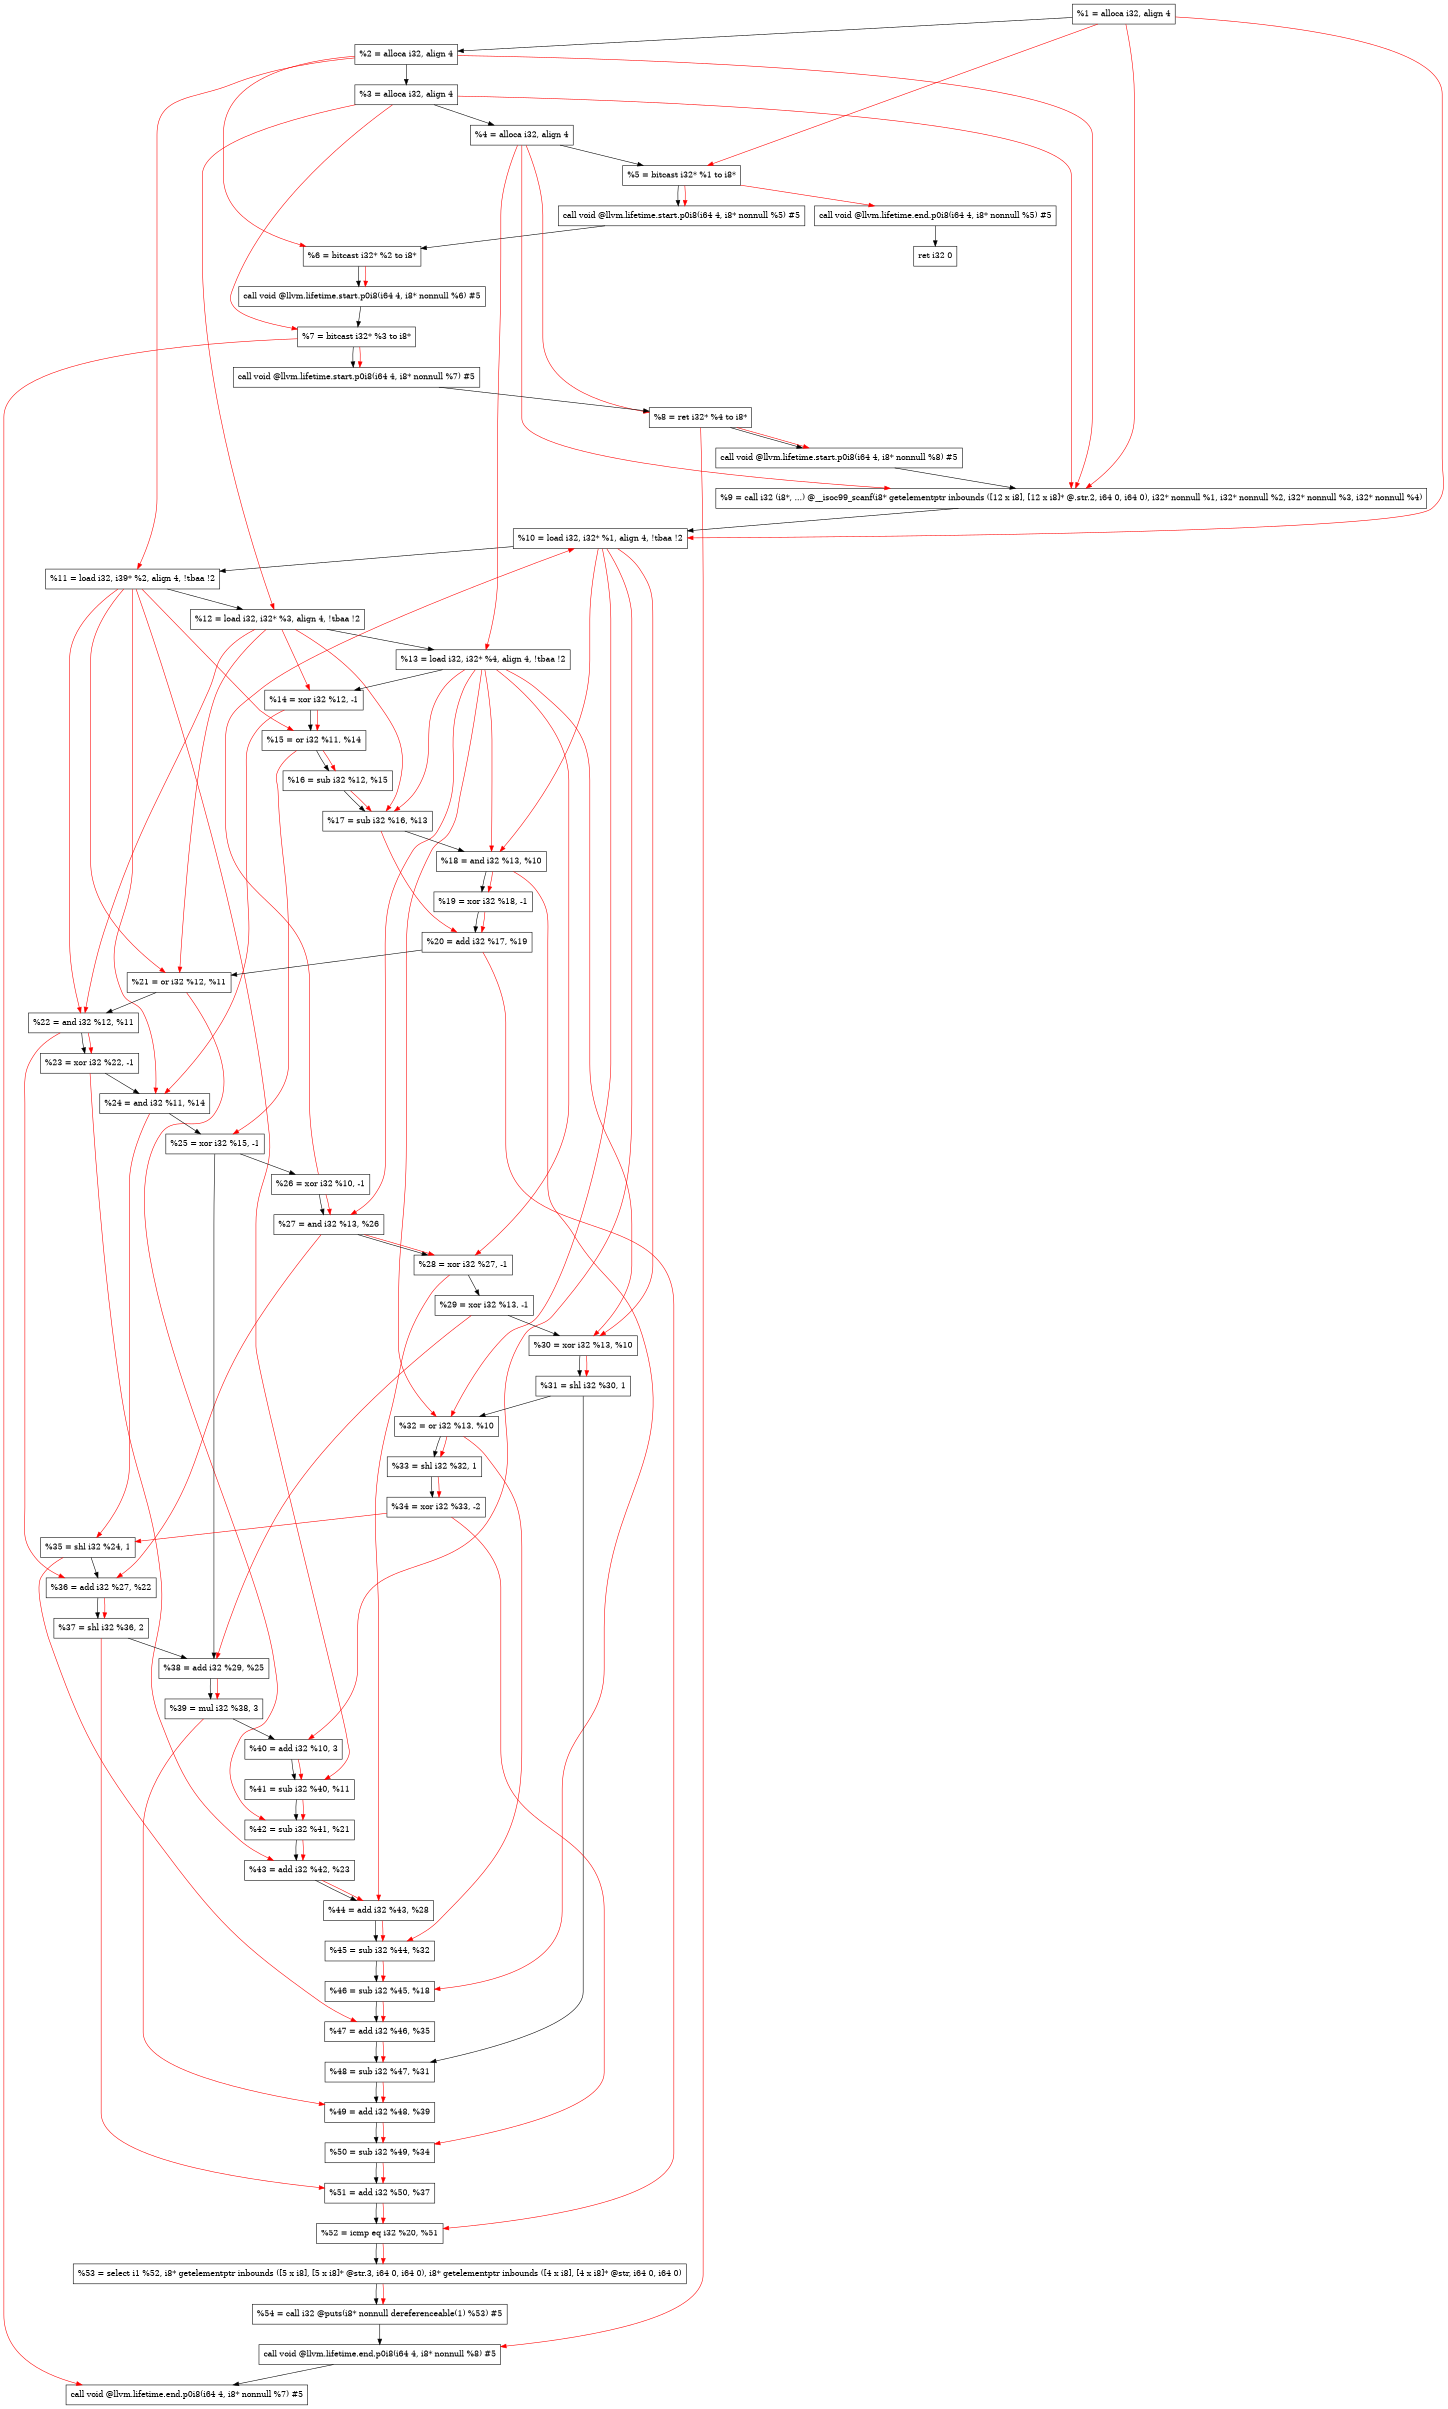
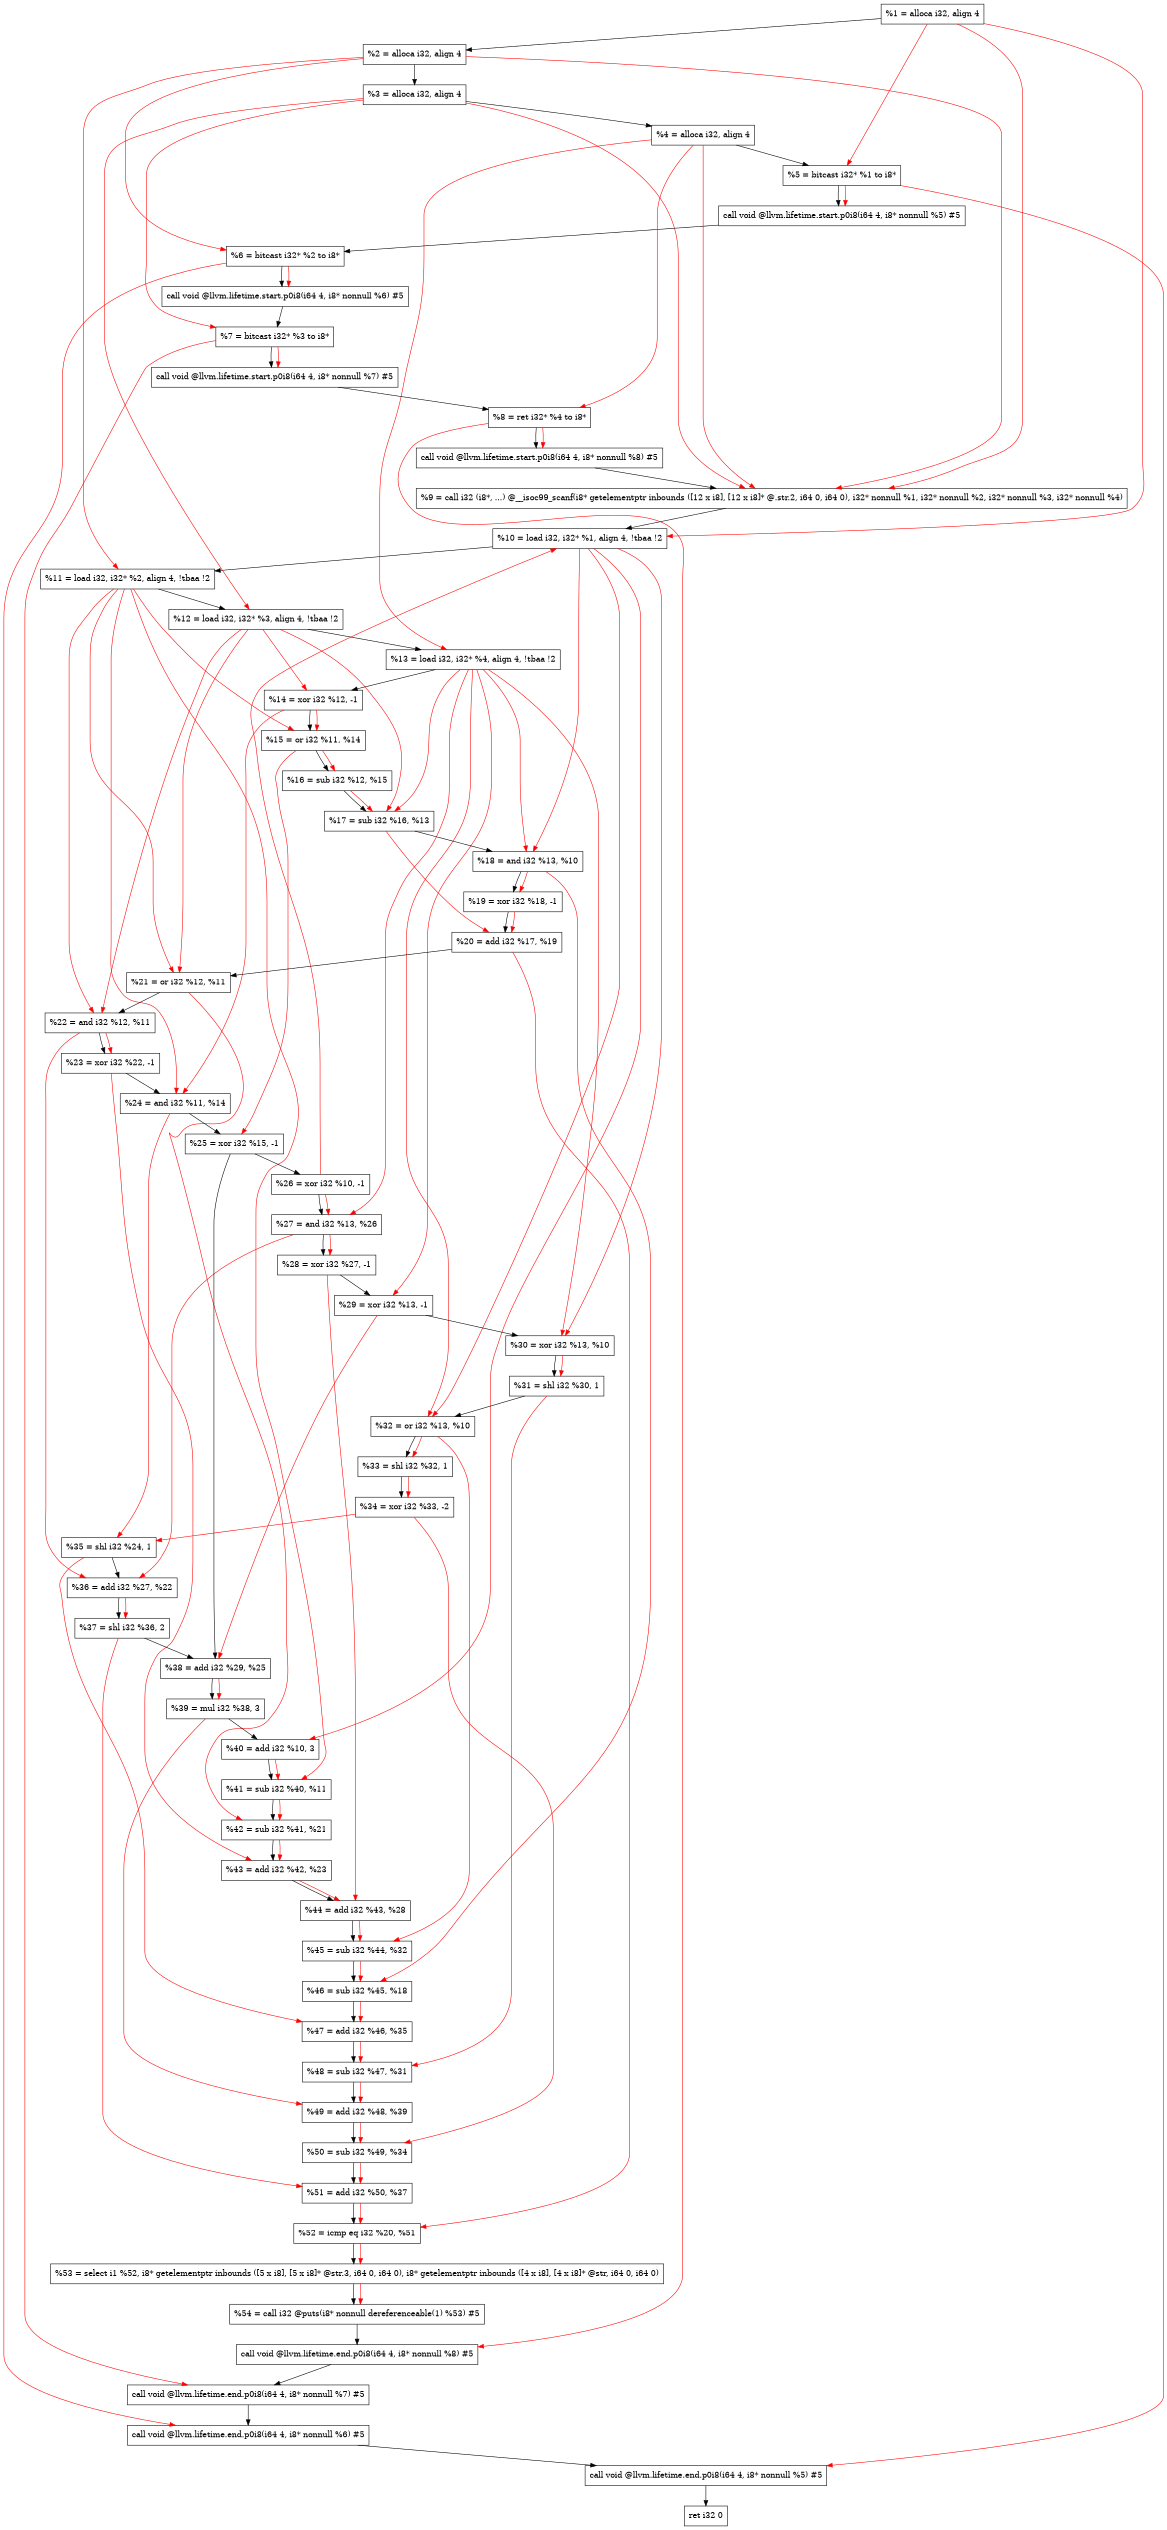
(133, 579) -> (128, 579)
(569, 963) -> (427, 975)
(583, 1778) -> (511, 1735)
none -> (248, 2435)
